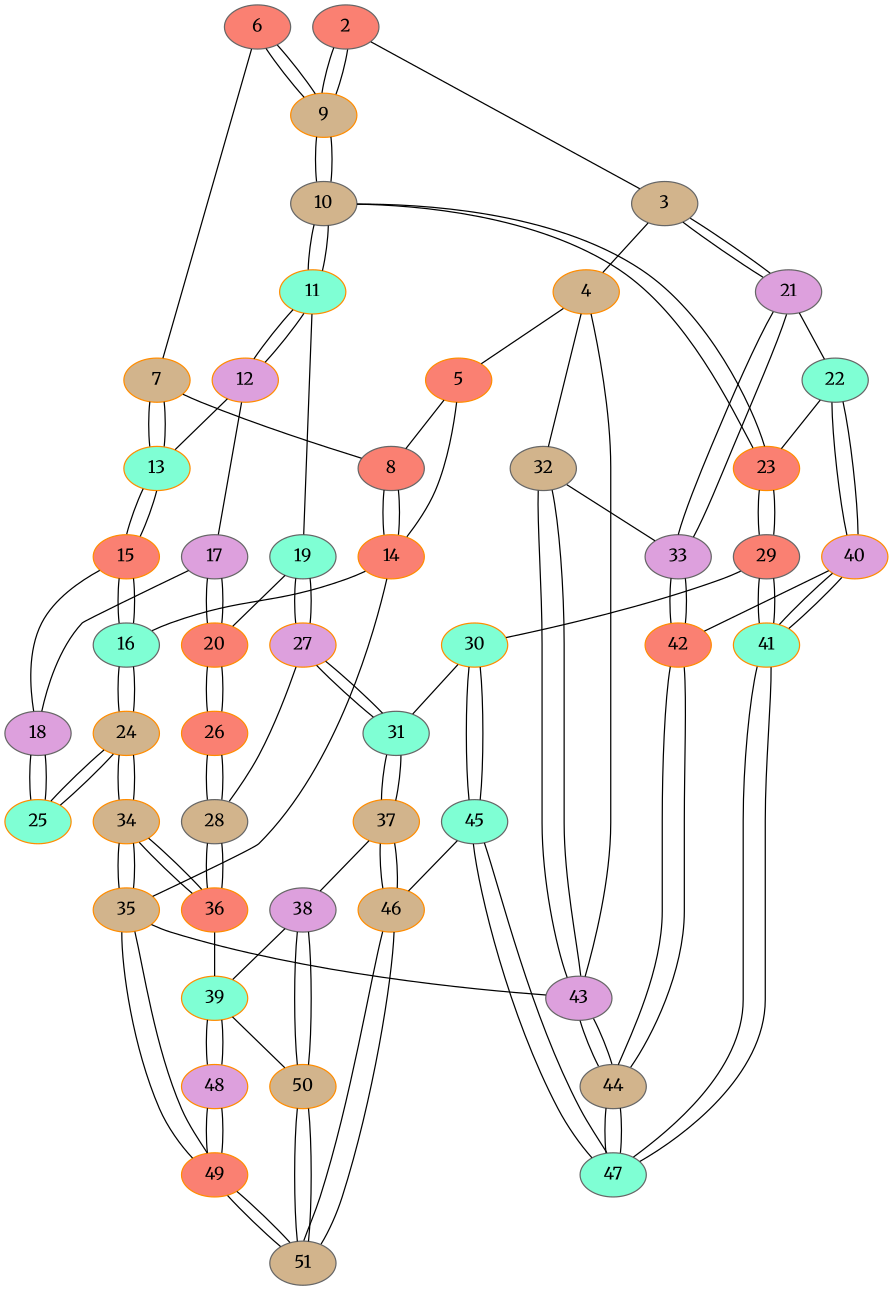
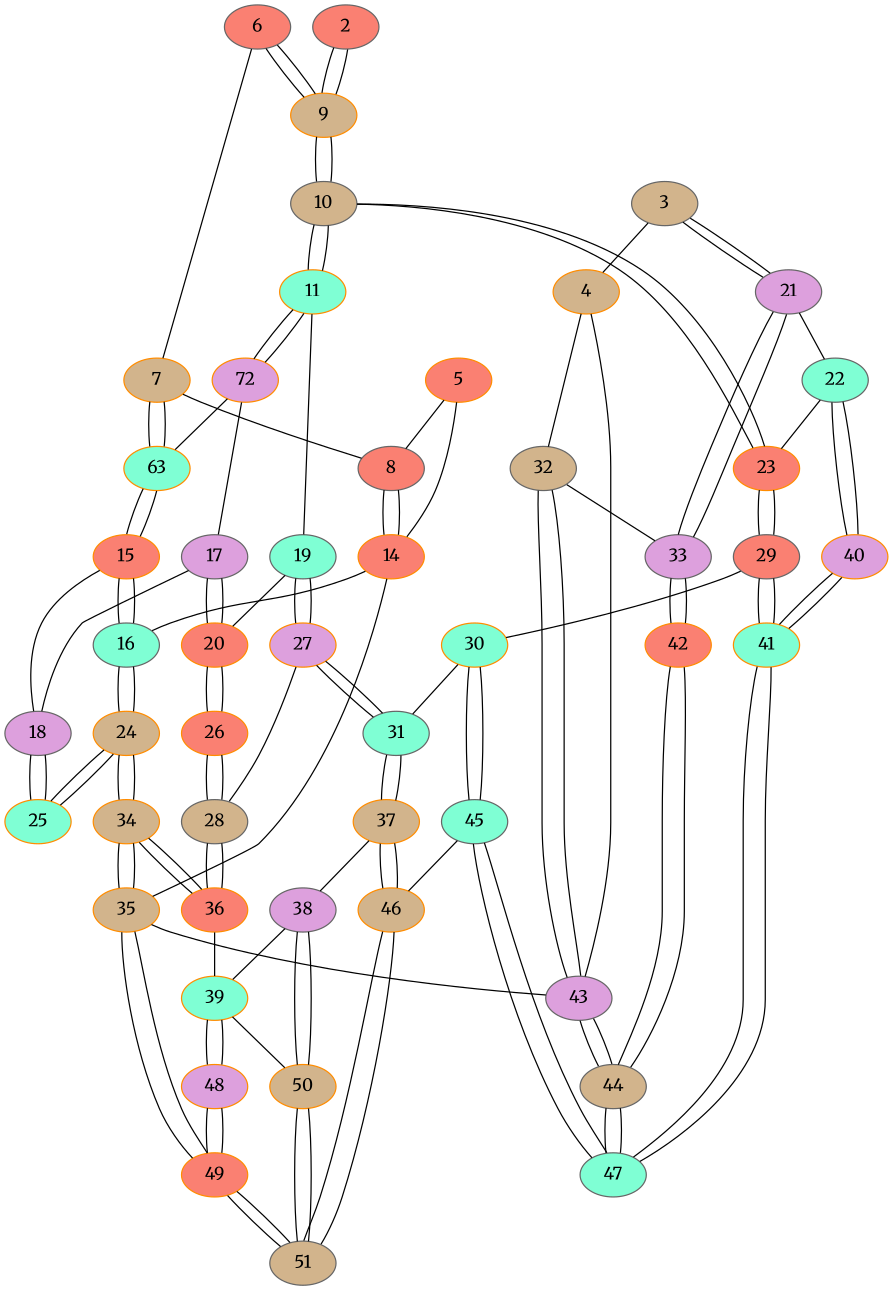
(505, 115) -> none
(522, 336) -> none
(245, 380) -> (245, 380)
(157, 468) -> (157, 468)
(767, 601) -> none
